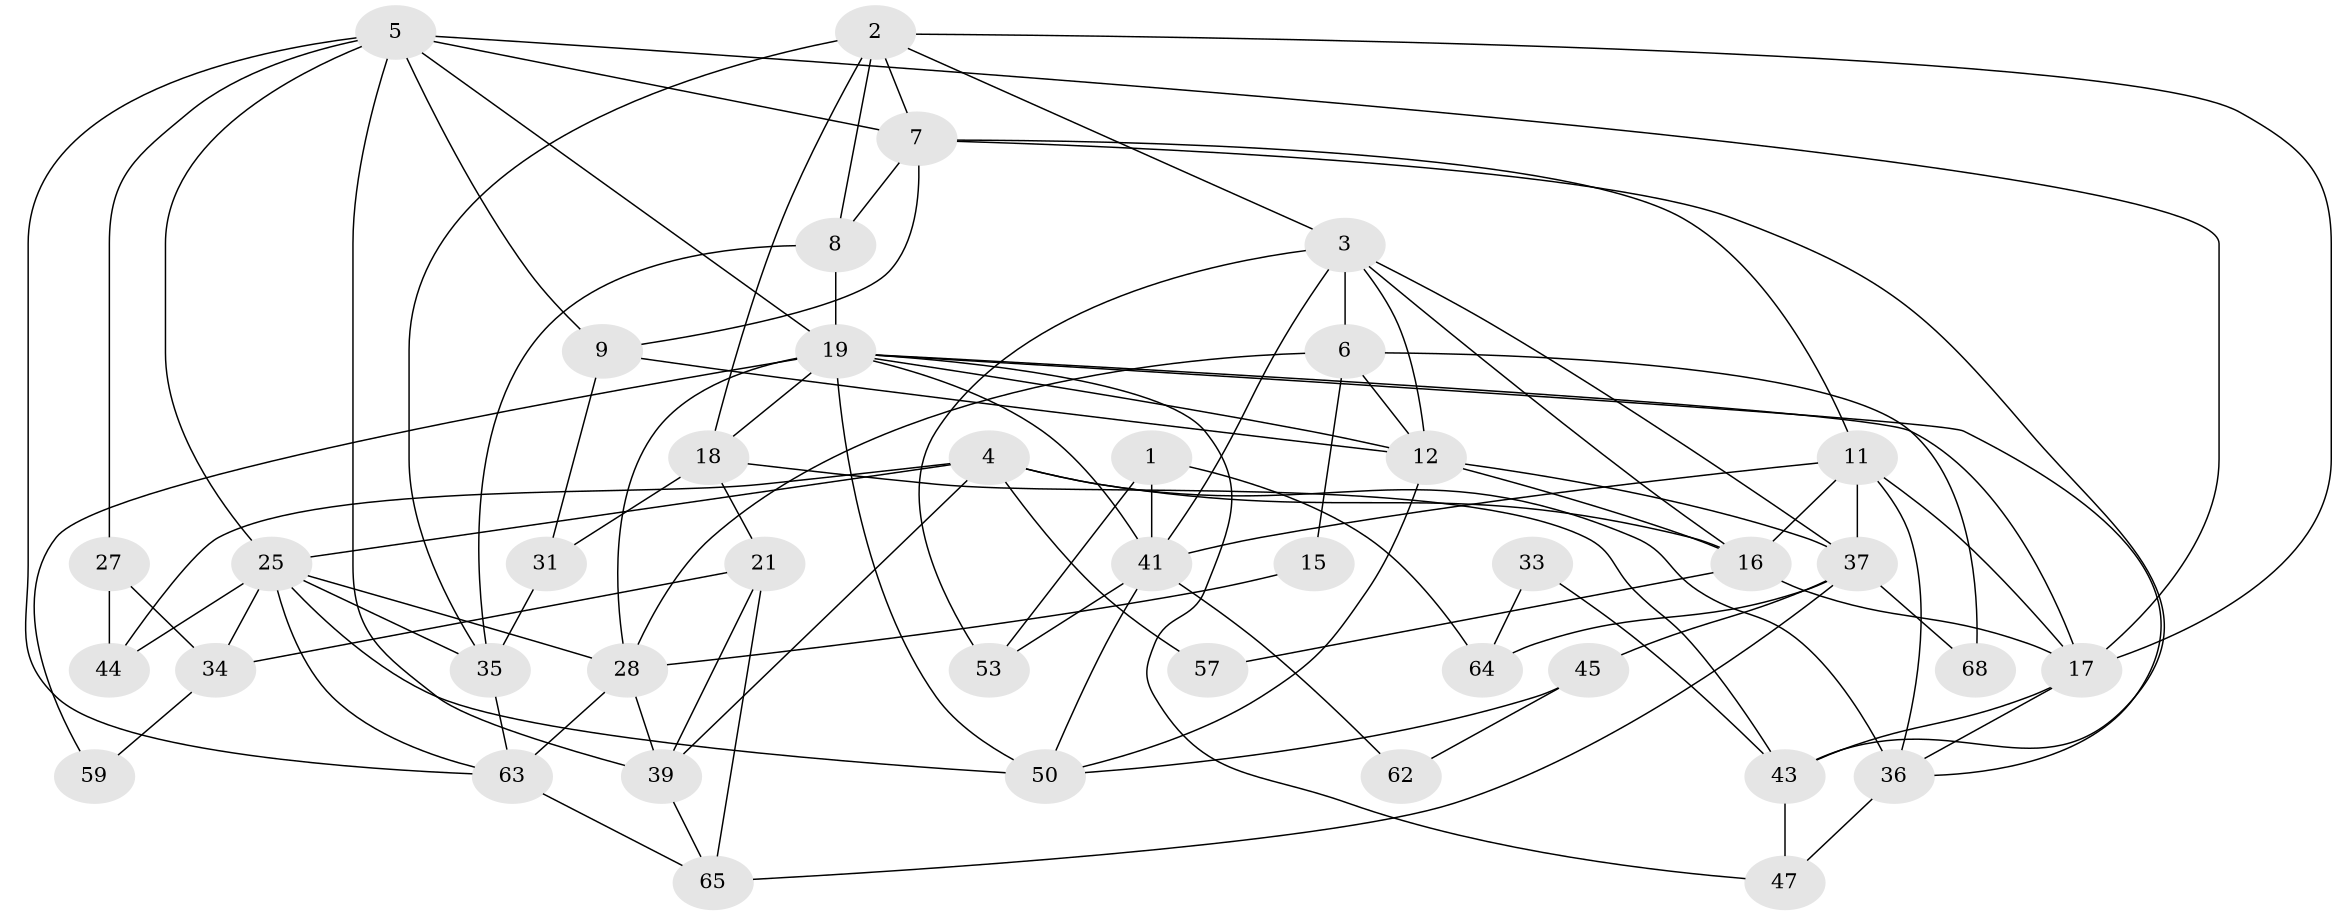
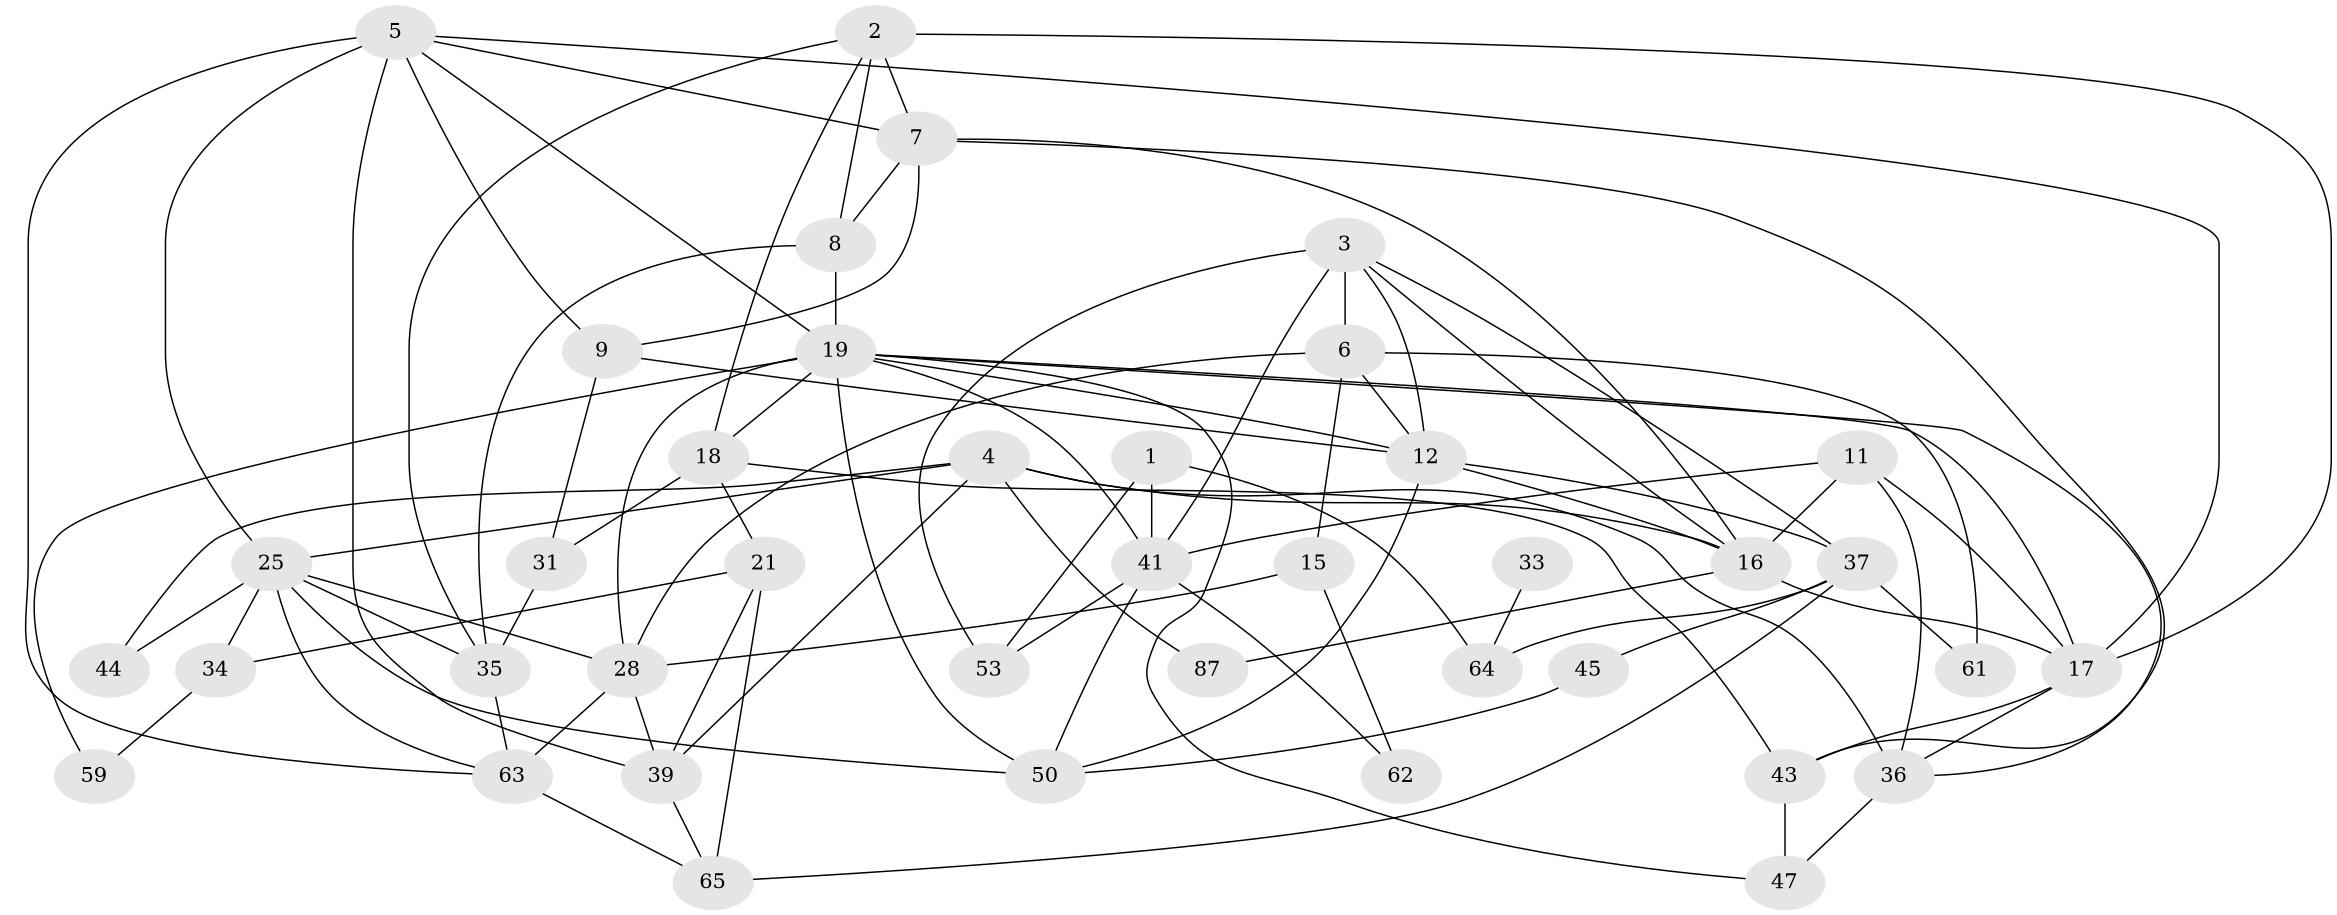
(1090, 130) -> none
(1656, 208) -> (1406, 223)
(1857, 511) -> none
(109, 564) -> none
(1666, 664) -> none
(1208, 670) -> (1208, 670)
(1975, 670) -> (1975, 670)
(1495, 723) -> (1358, 670)
